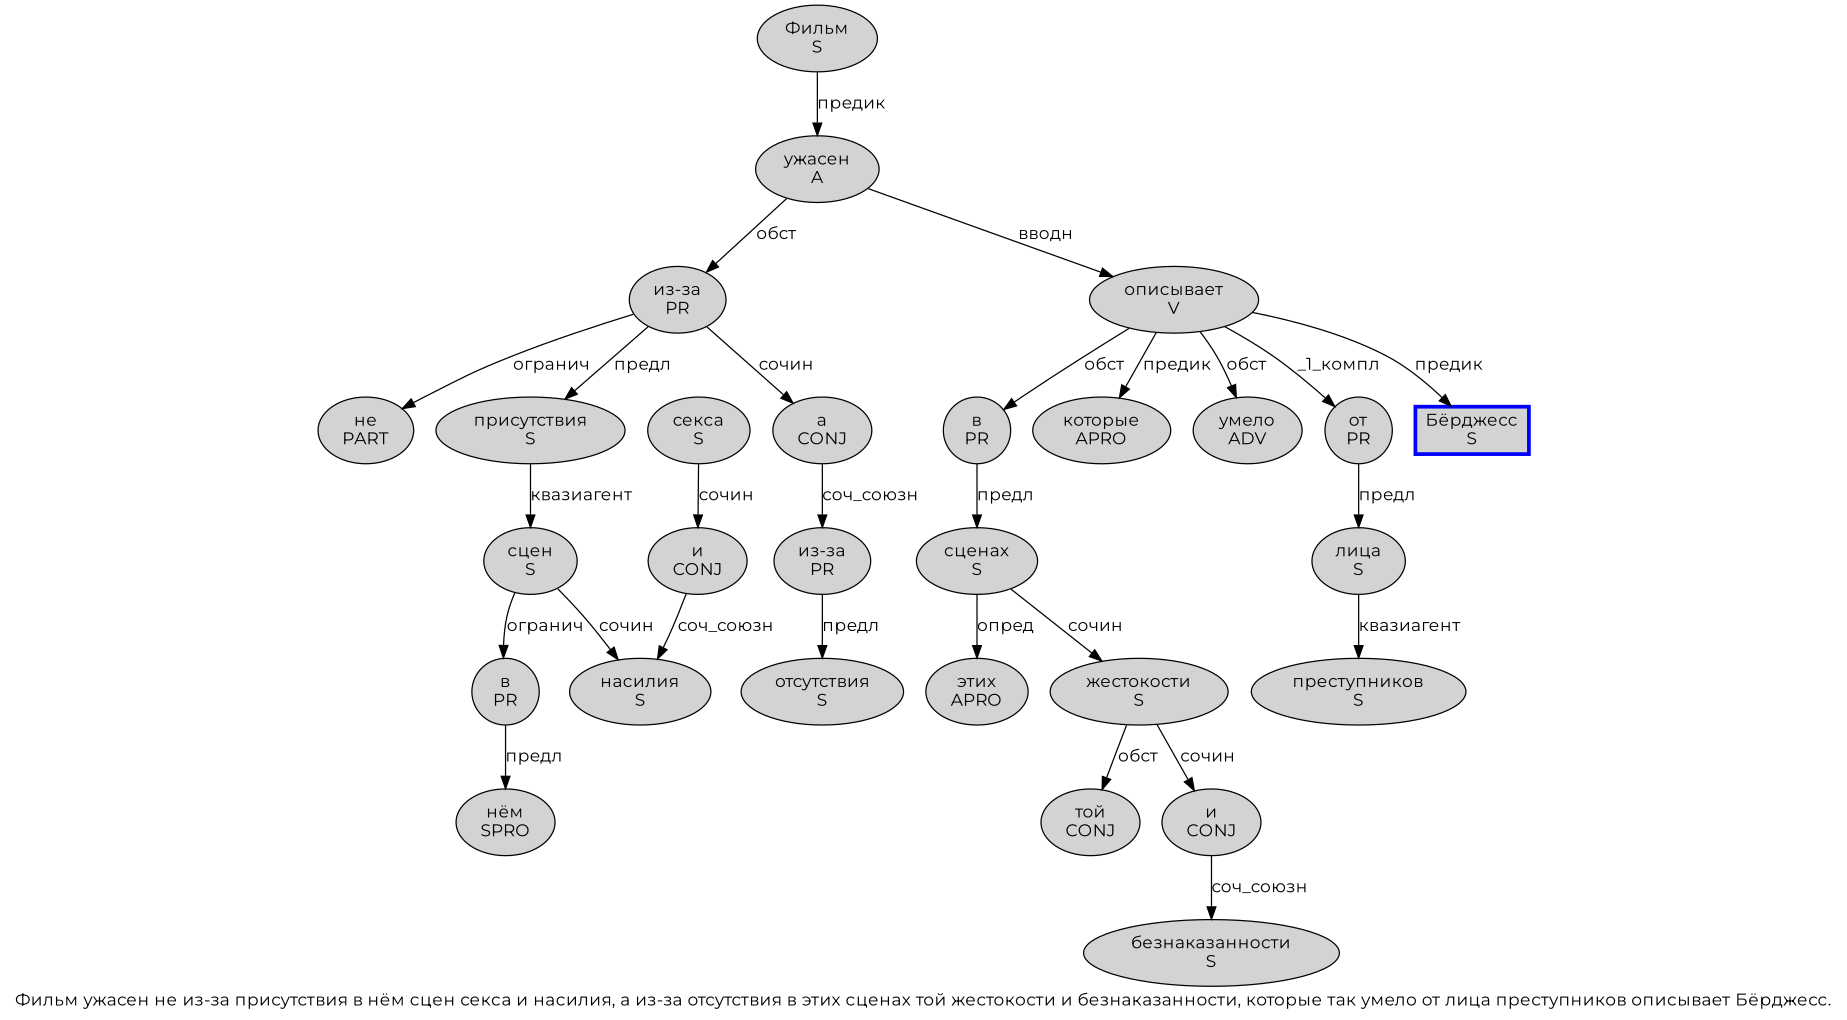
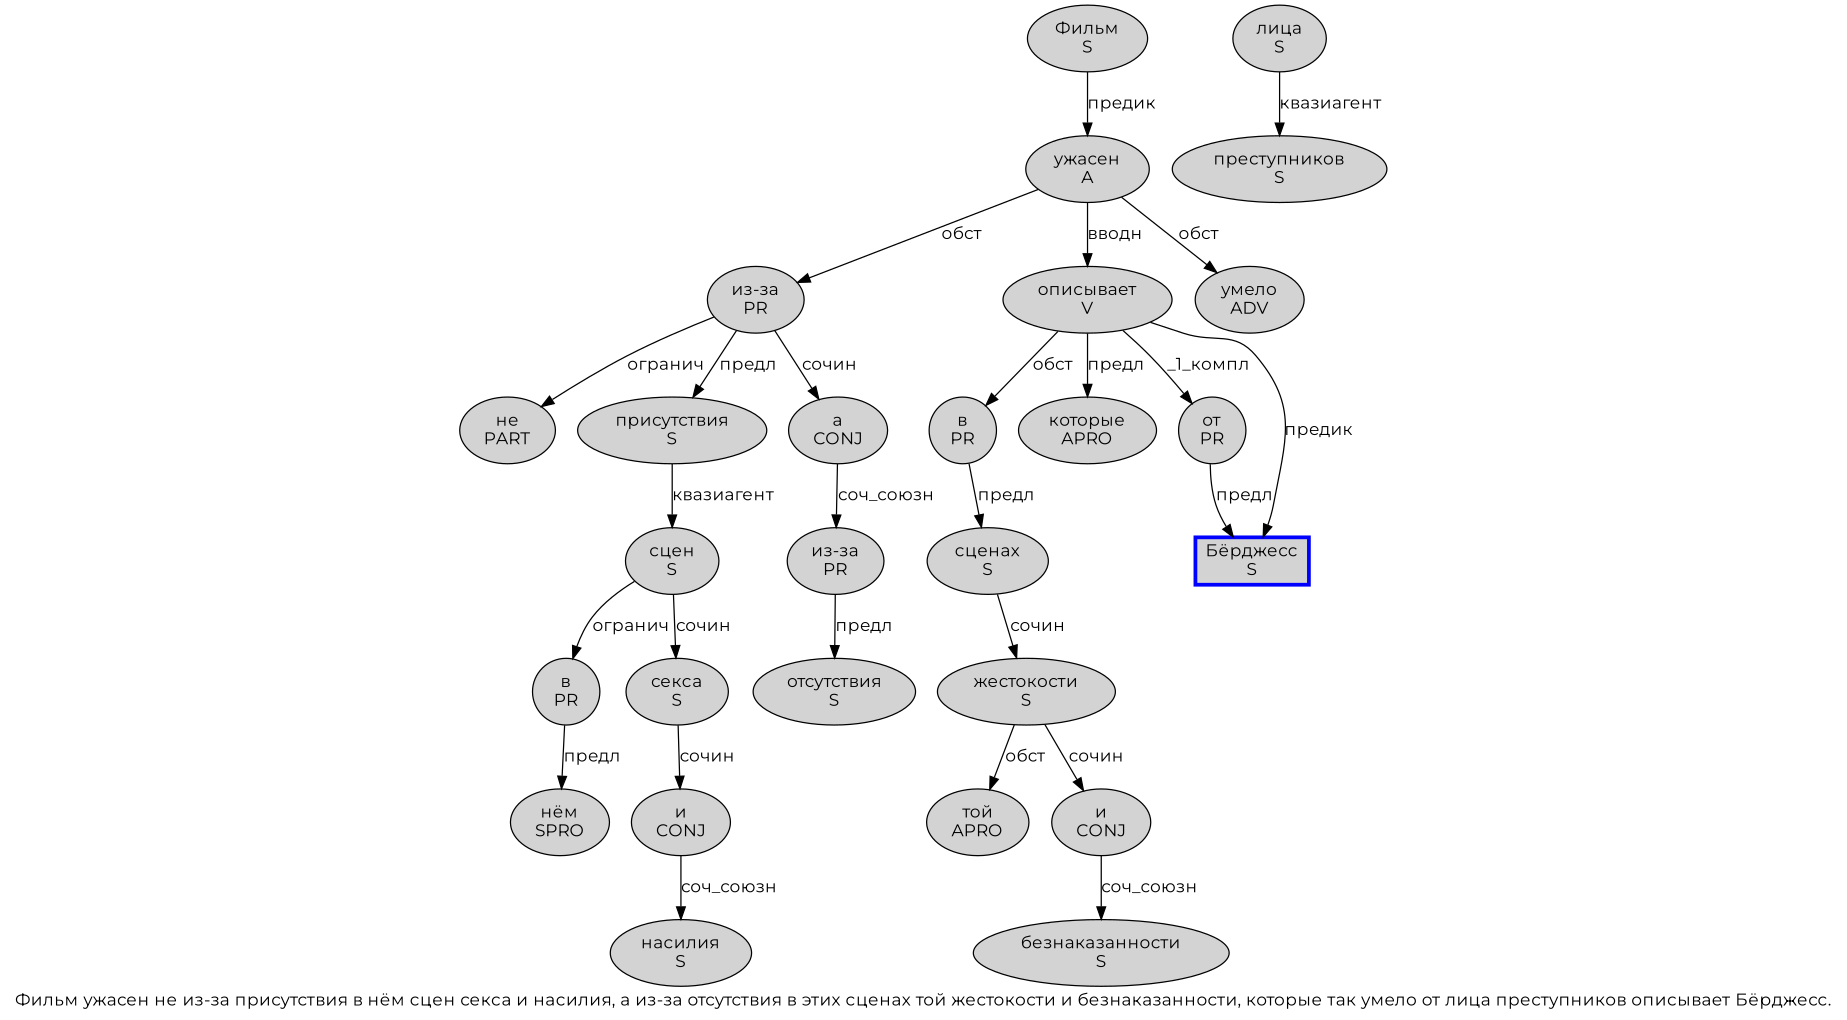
(1218, 358) -> (1164, 231)
(1177, 365) -> (1116, 365)
(1359, 489) -> (1214, 497)
(585, 618) -> (674, 620)
(977, 692) -> none
(1090, 822) -> (978, 822)
